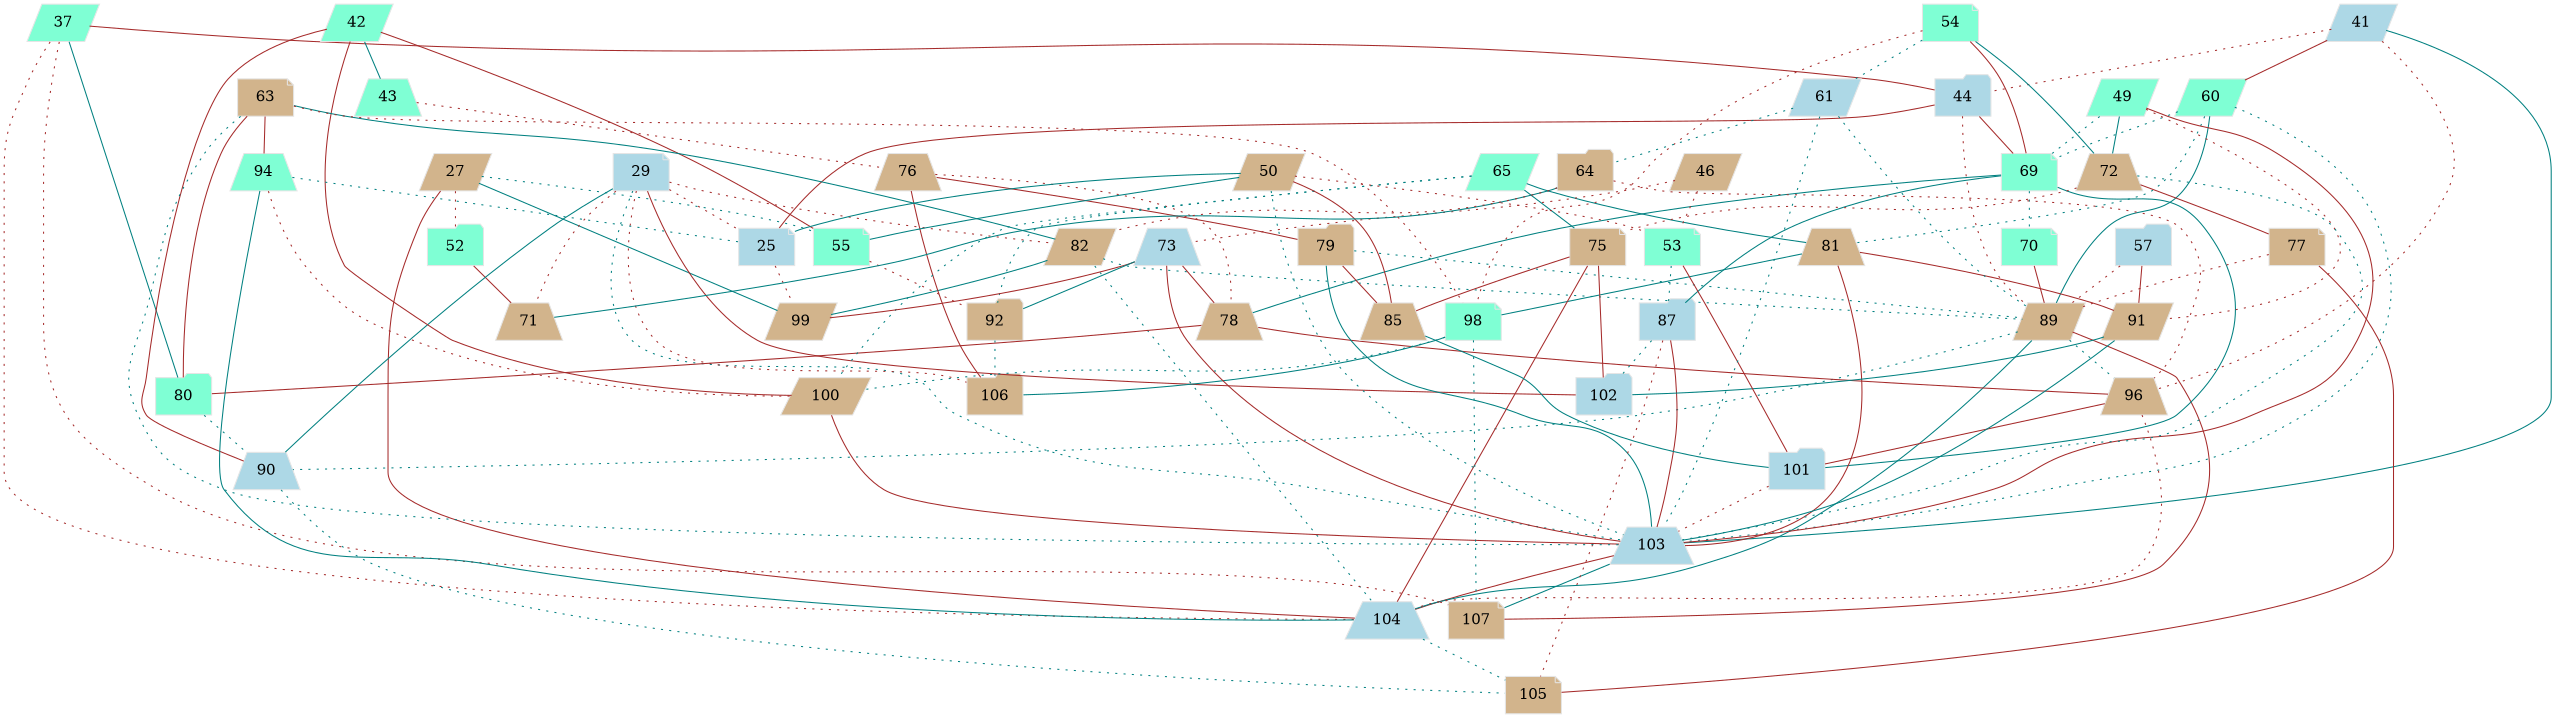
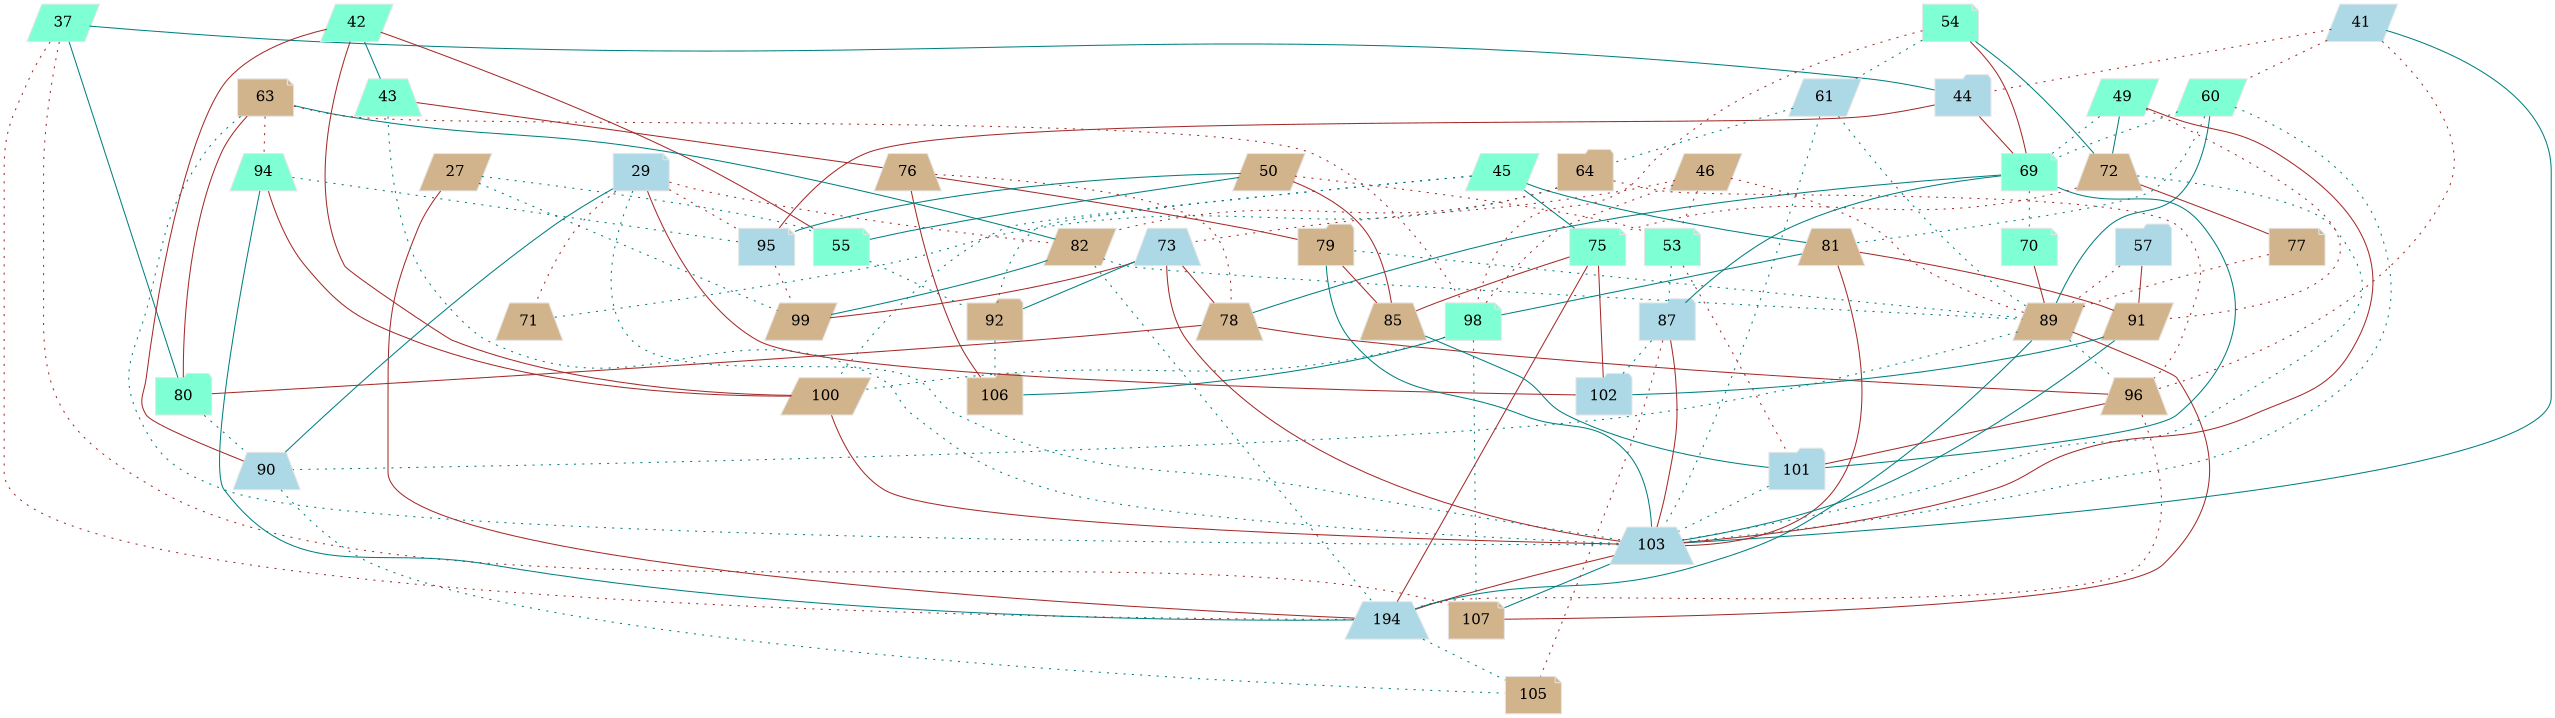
(1013, 47) -> (1013, 47)
(2286, 60) -> (2286, 60)
(265, 135) -> (265, 135)
(661, 137) -> (661, 137)
(1502, 172) -> (1502, 172)
(1129, 218) -> (1129, 218)
(1975, 219) -> (1877, 230)
none -> (1544, 241)
(455, 247) -> none
(767, 247) -> (767, 247)
(1598, 247) -> (1598, 247)
(636, 250) -> (628, 247)
(913, 282) -> (913, 282)
(674, 352) -> none
(1733, 354) -> (1733, 354)
(493, 365) -> (493, 365)
(1392, 415) -> (922, 422)
(1724, 509) -> (1724, 509)
(1387, 620) -> (1387, 620)
(2138, 633) -> none
